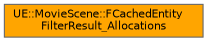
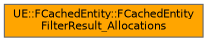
(104, 21) -> (104, 21)
